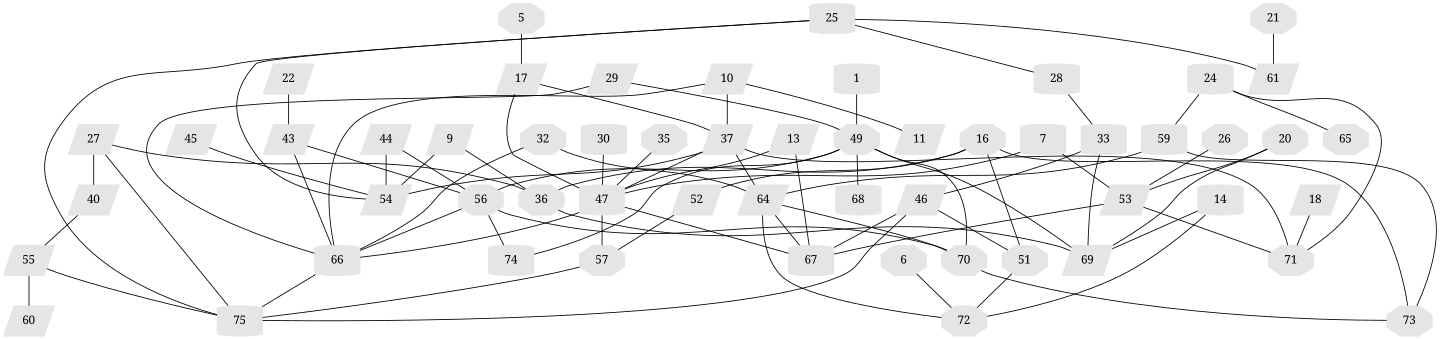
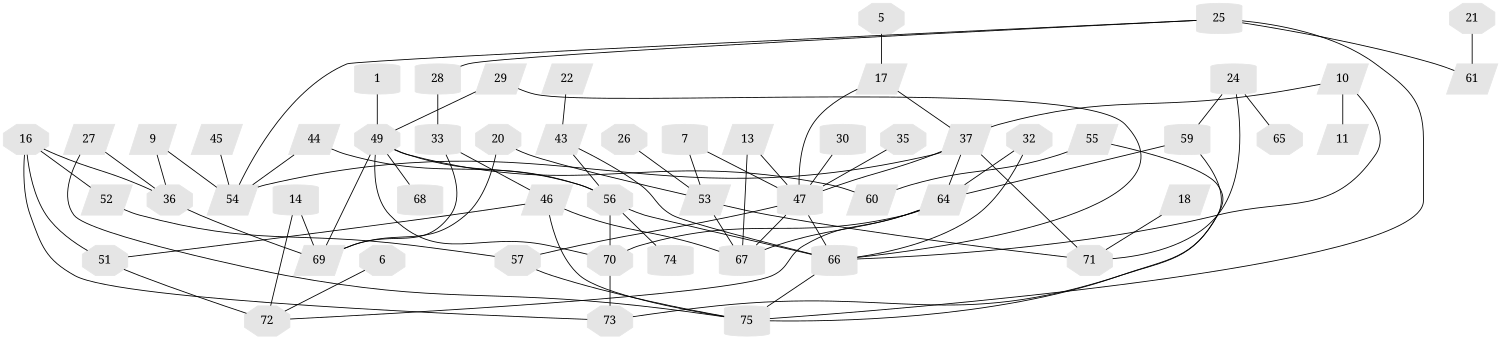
(650, 196) -> (578, 175)
(94, 200) -> none
